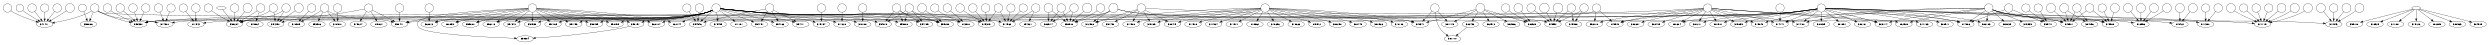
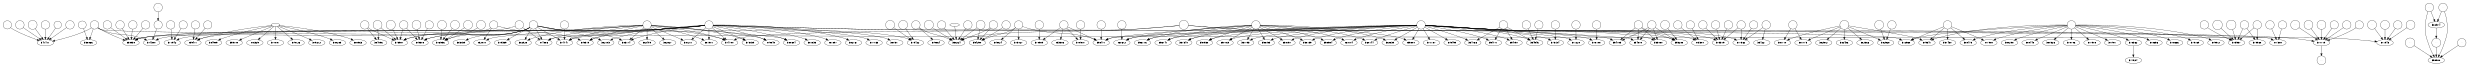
(1023, 8) -> none
(1146, 15) -> none
(1242, 15) -> (2133, 50)
(1428, 15) -> none
(2273, 15) -> (2321, 50)
(162, 16) -> (158, 15)
(1048, 16) -> (2436, 32)
(1094, 17) -> none
(263, 18) -> (970, 33)
none -> (235, 31)
none -> (687, 31)
(1462, 31) -> (1825, 29)
(583, 34) -> (1386, 29)
none -> (317, 43)
none -> (1163, 43)
